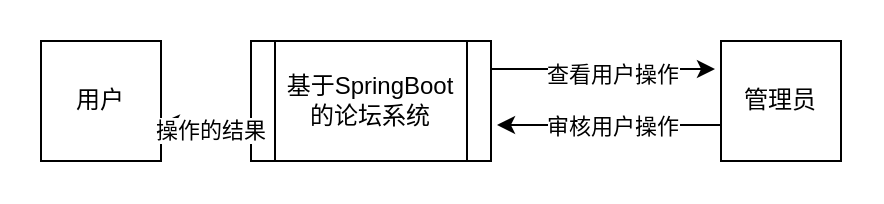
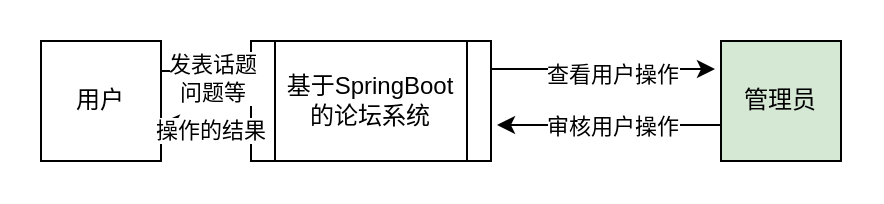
none -> (199, 71)
(781, 101) -> (781, 101)
